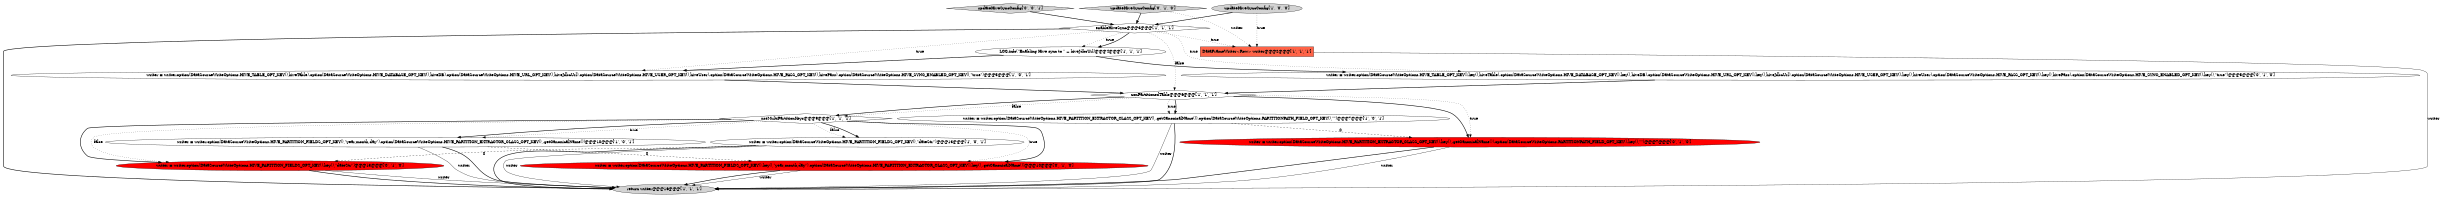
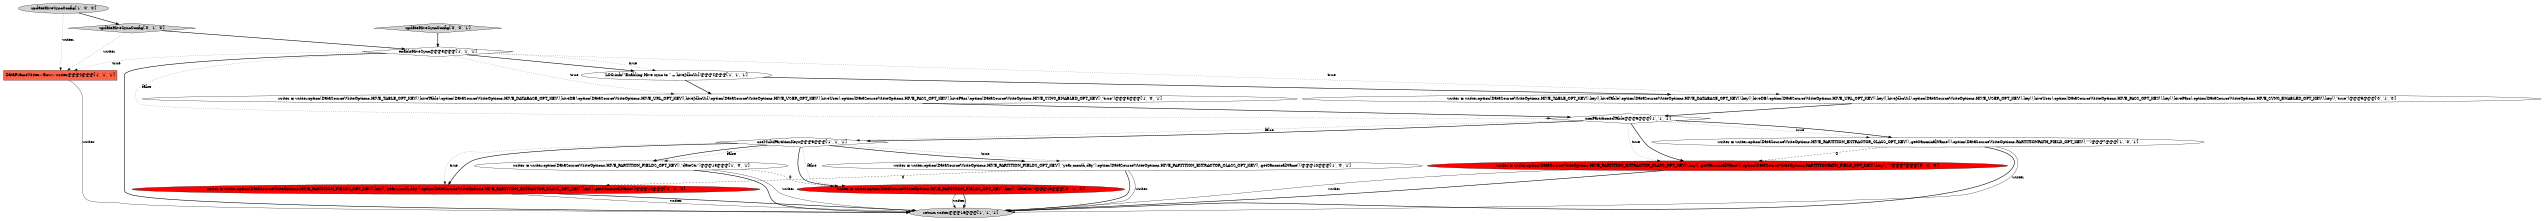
(1192, 19) -> (98, 18)
(1261, 28) -> (68, 40)
